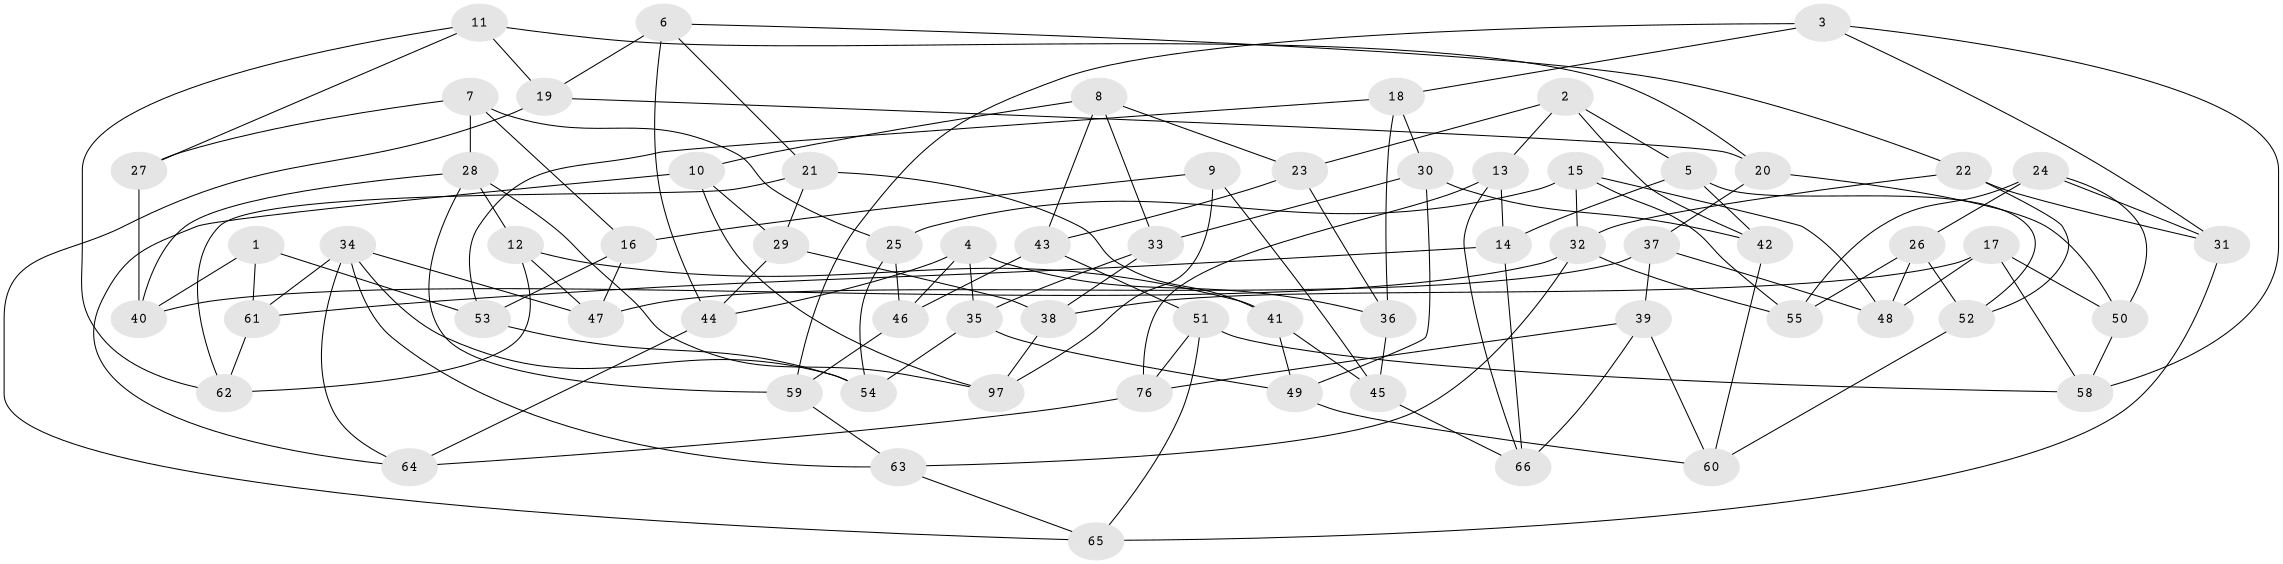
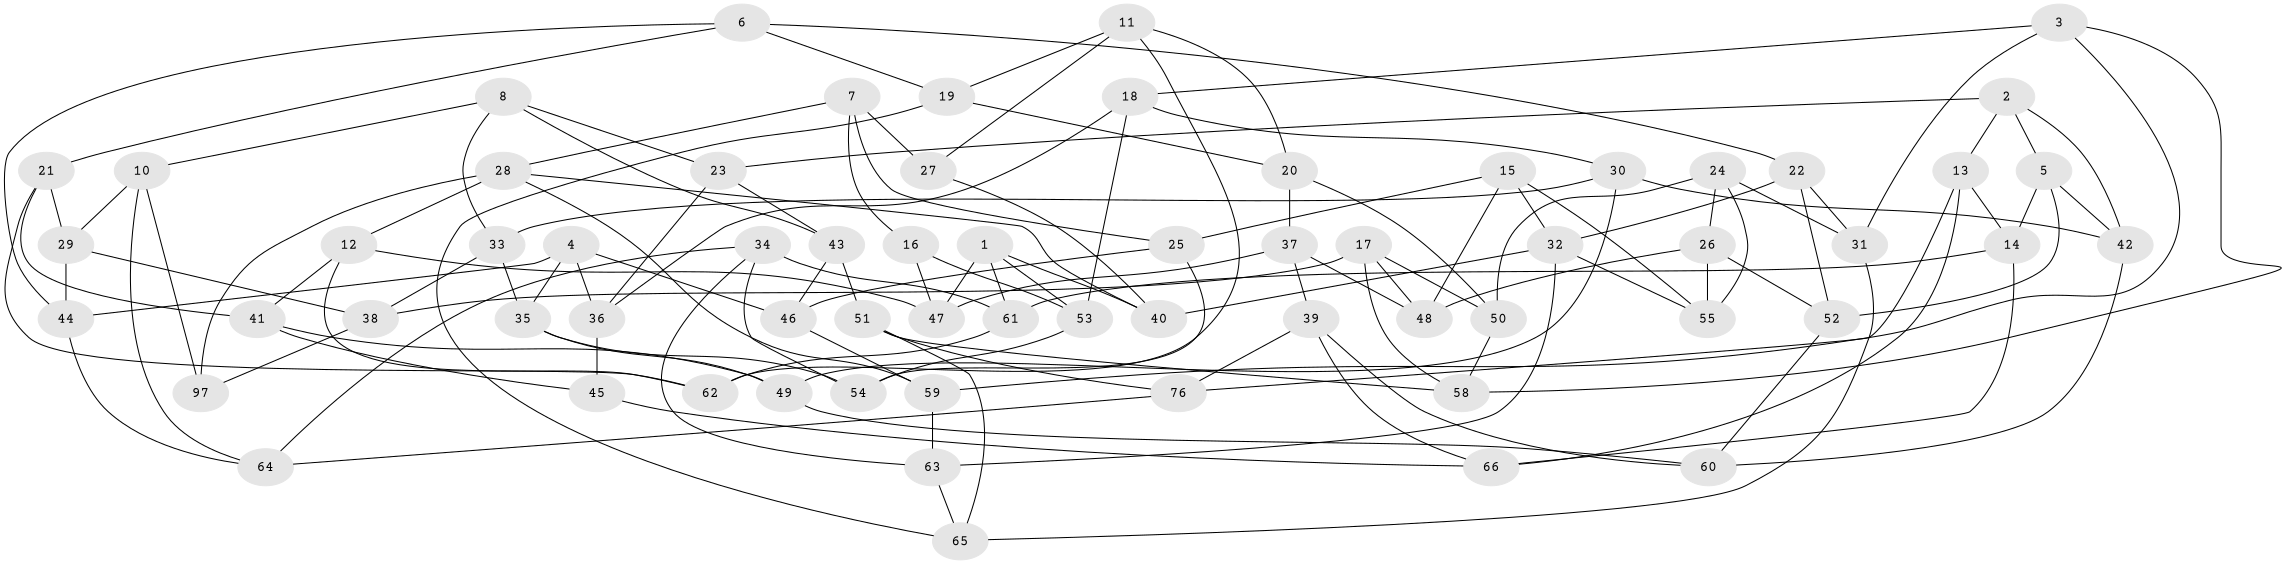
(1212, 171) -> none
(462, 279) -> (961, 282)
